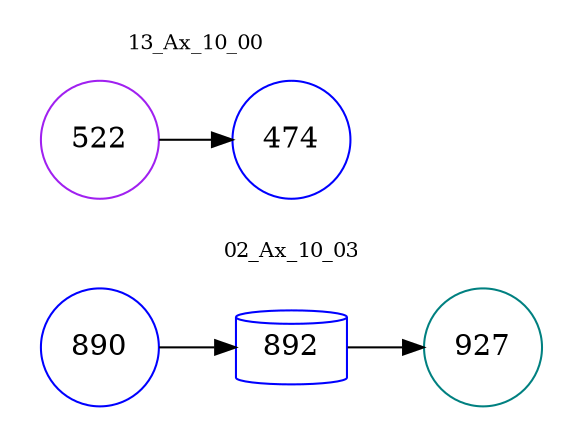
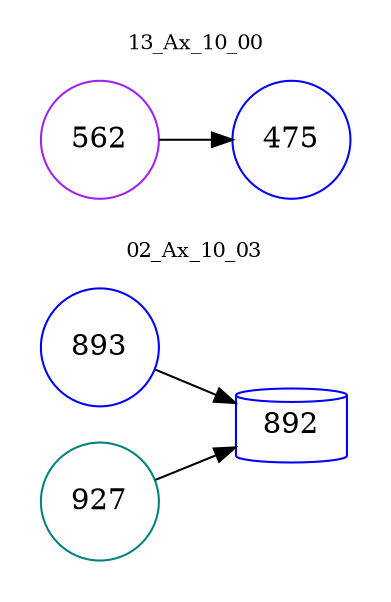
(100, 140) -> (100, 140)
(291, 140) -> (291, 140)
(100, 347) -> (100, 347)
(375, 347) -> (185, 468)
